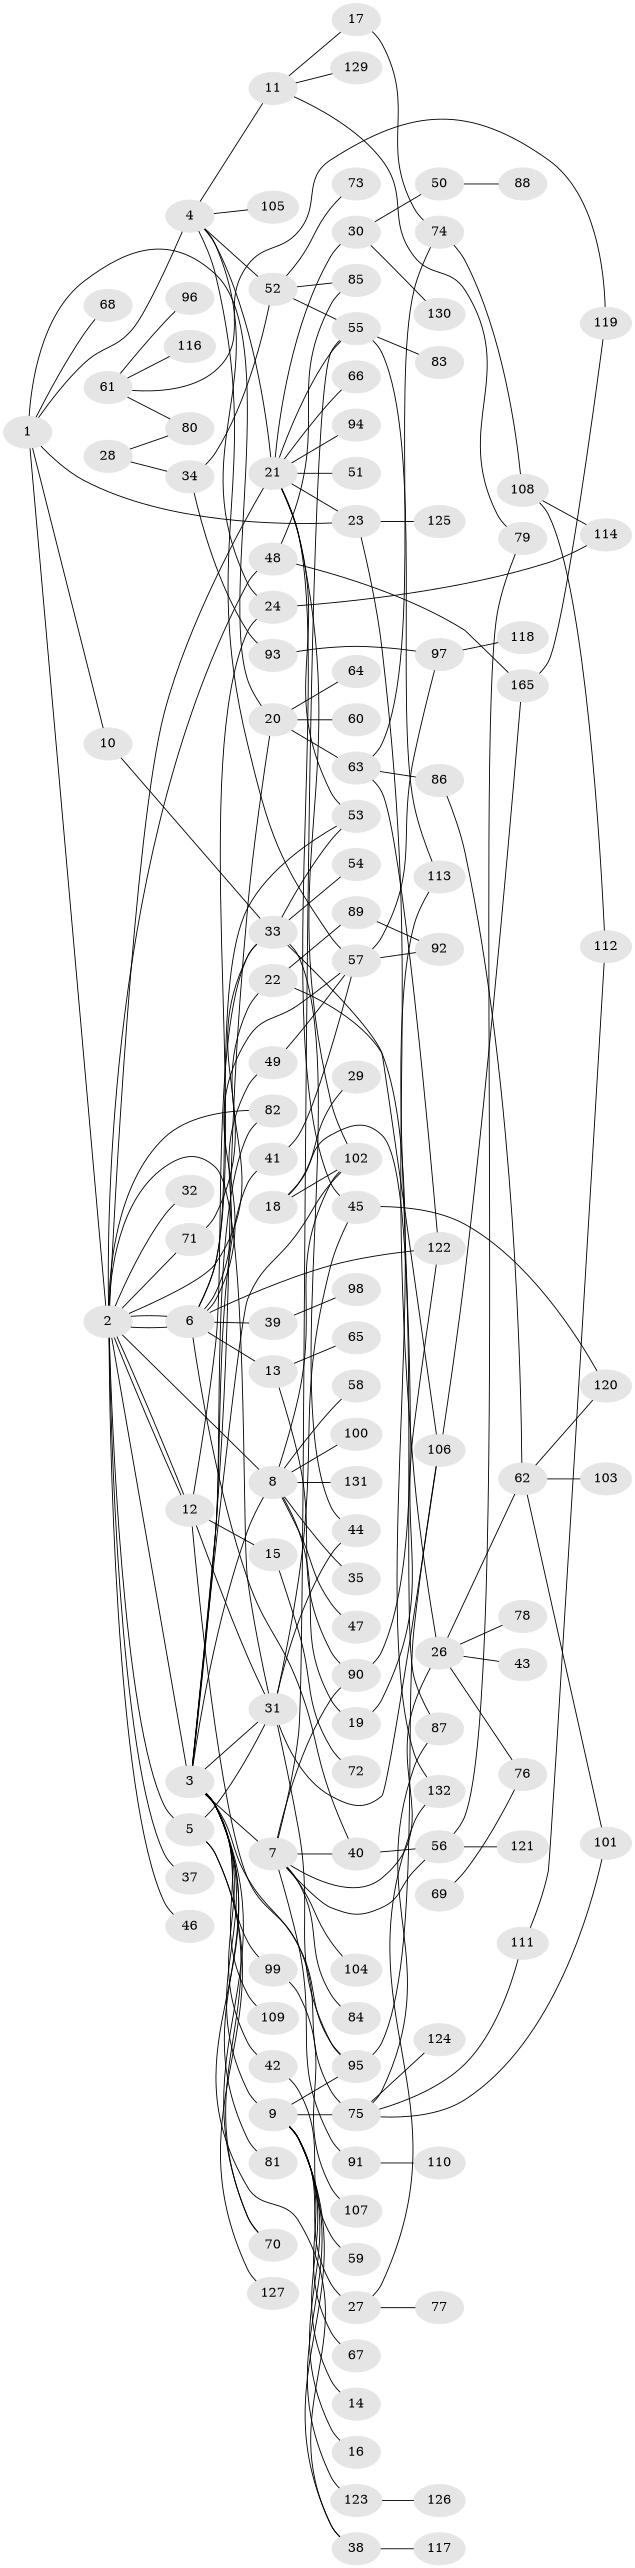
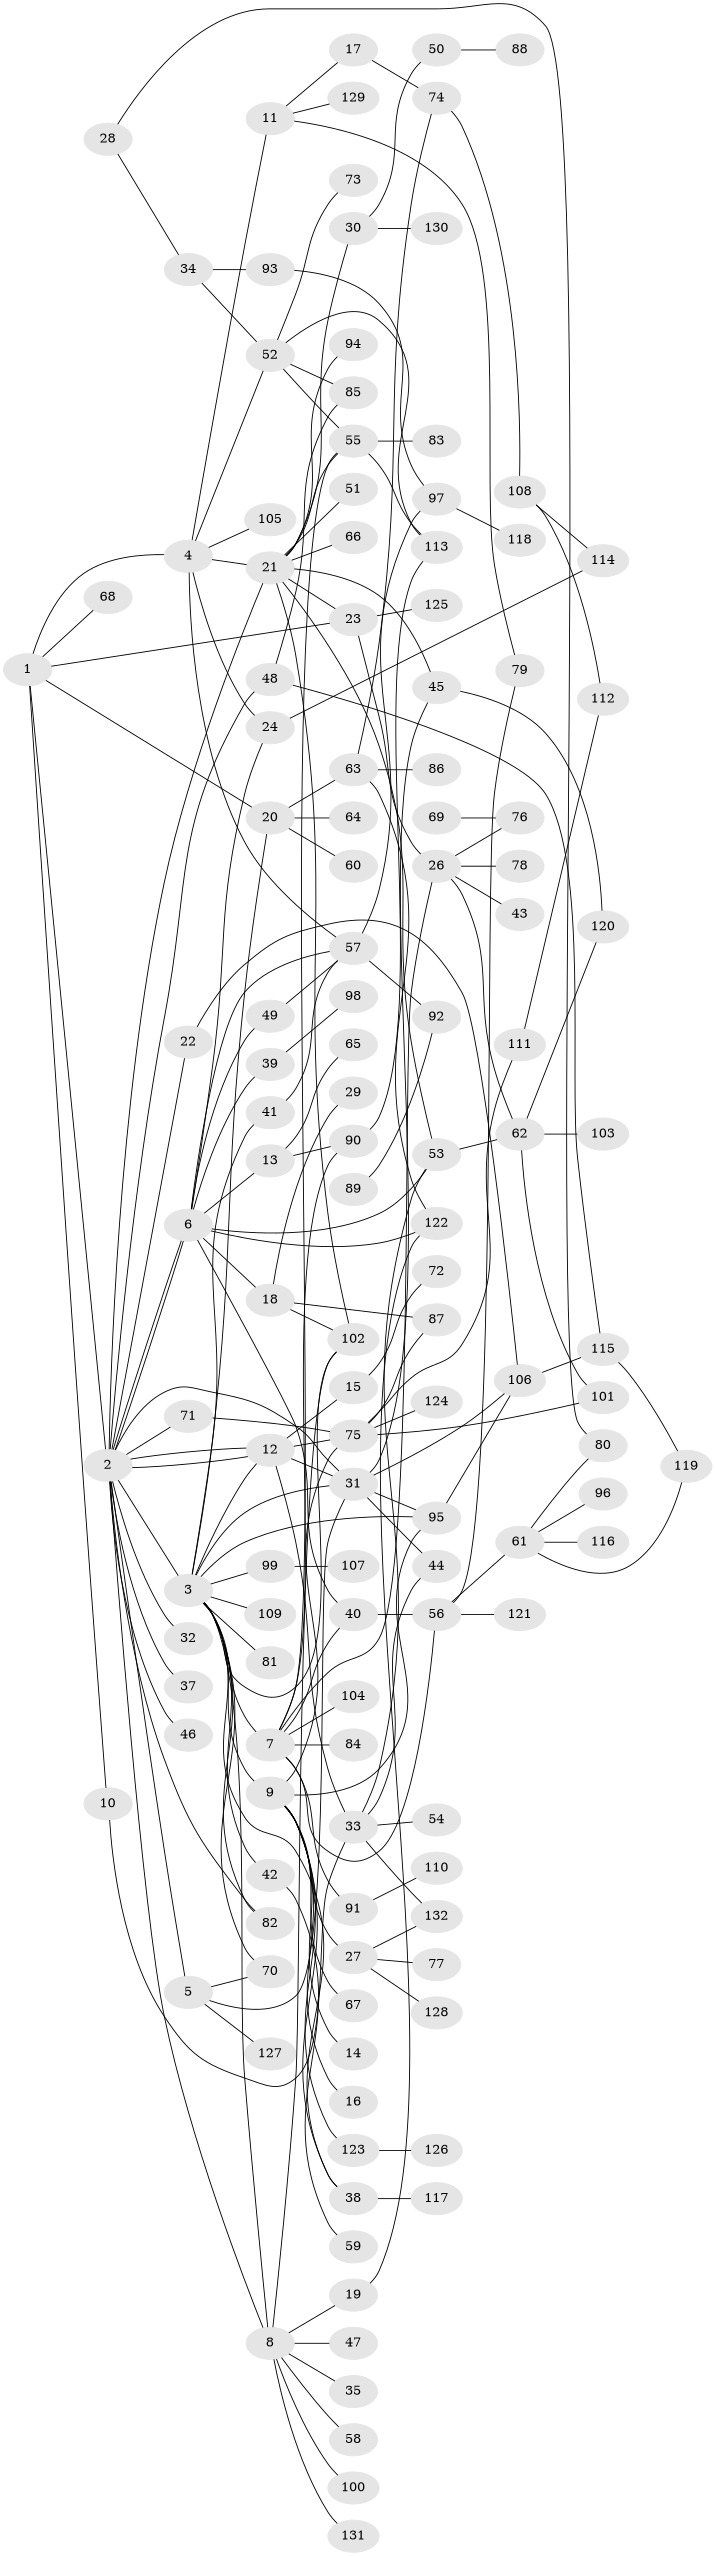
none -> (408, 383)
(523, 686) -> (603, 1349)
(316, 946) -> none
(231, 1086) -> (271, 1423)
(505, 1127) -> (478, 1144)
none -> (233, 1266)
none -> (222, 1517)
none -> (478, 1578)
none -> (437, 2013)
